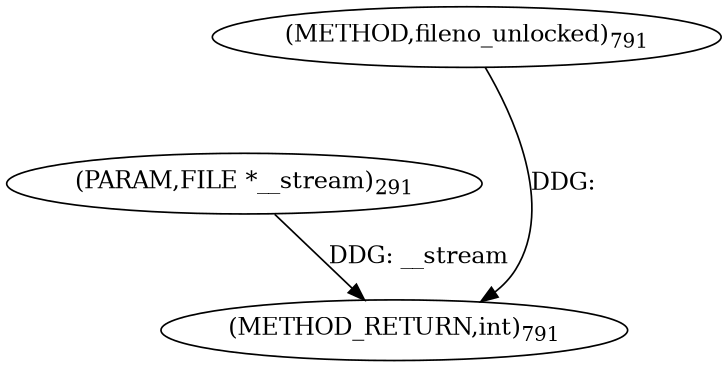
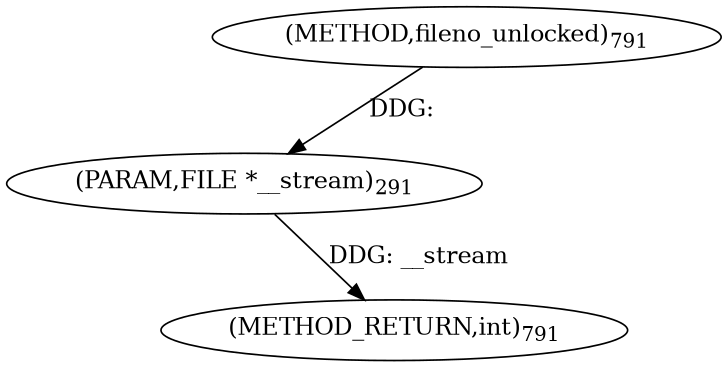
(529, 181) -> (363, 106)
